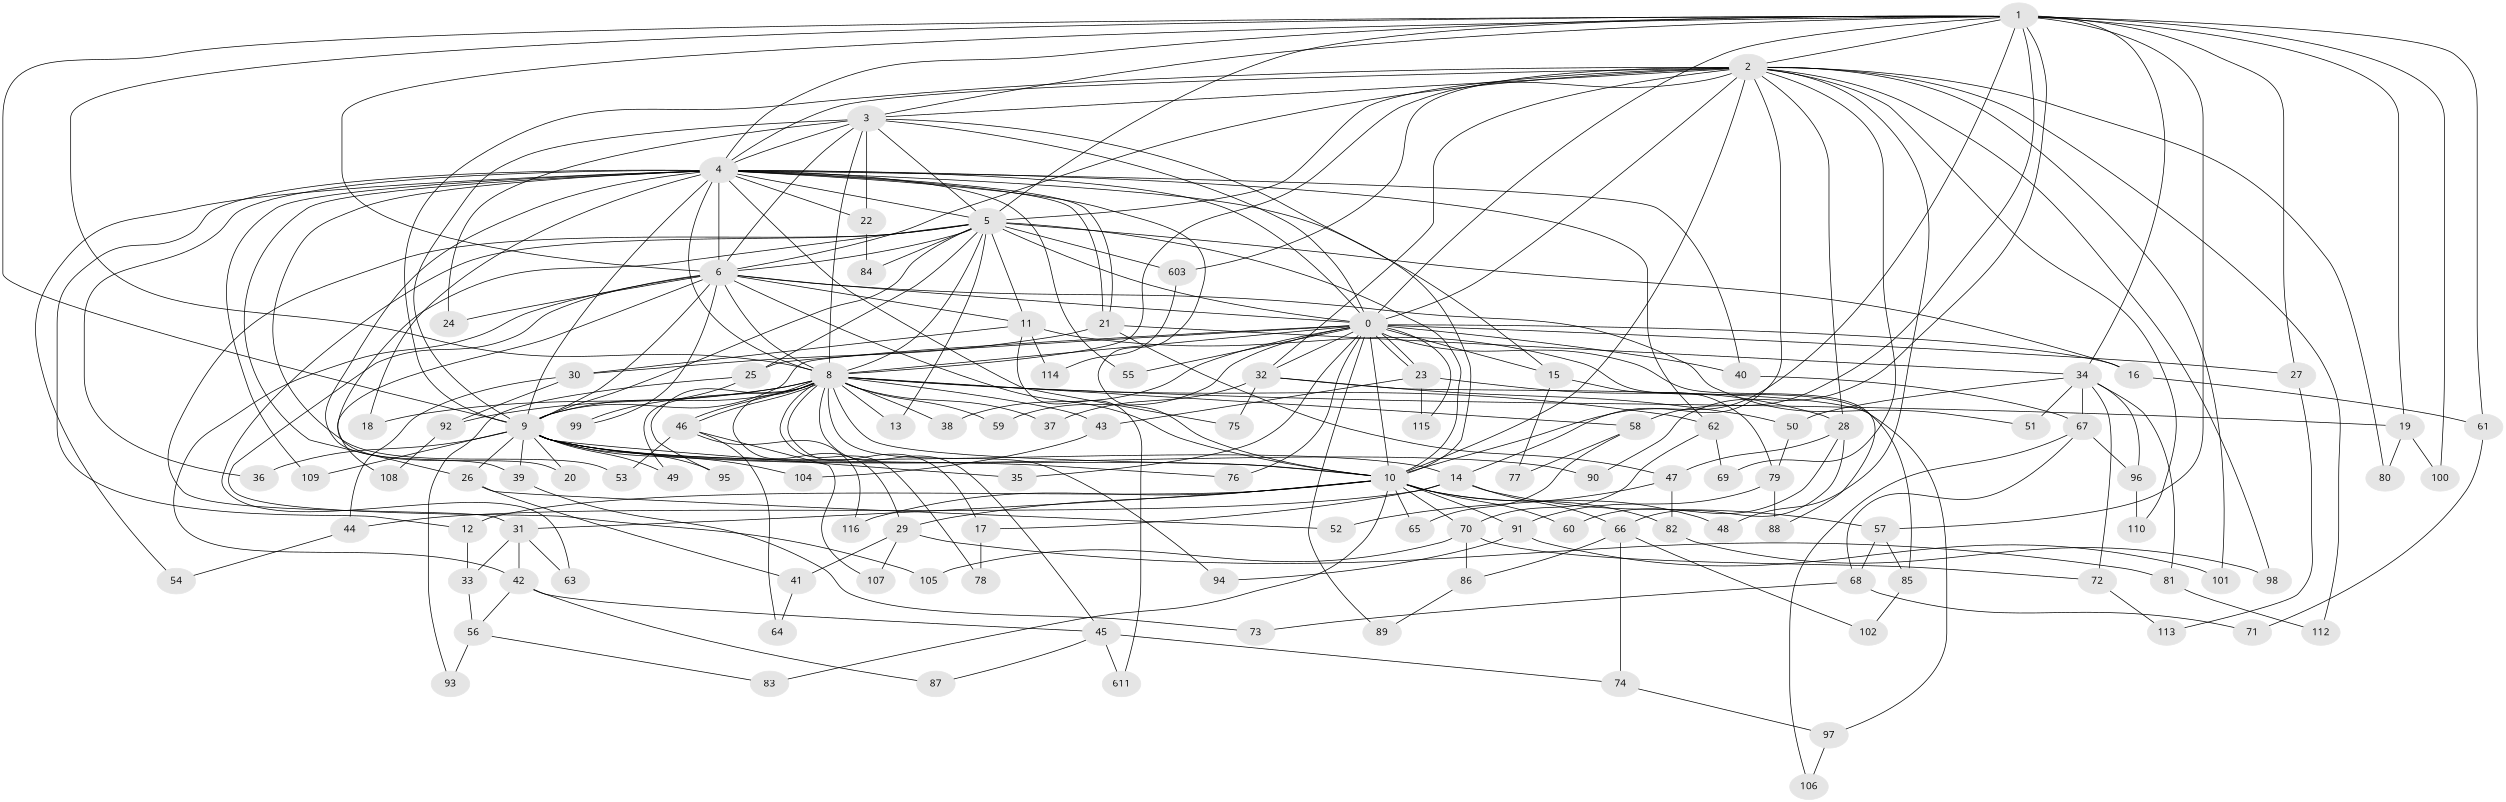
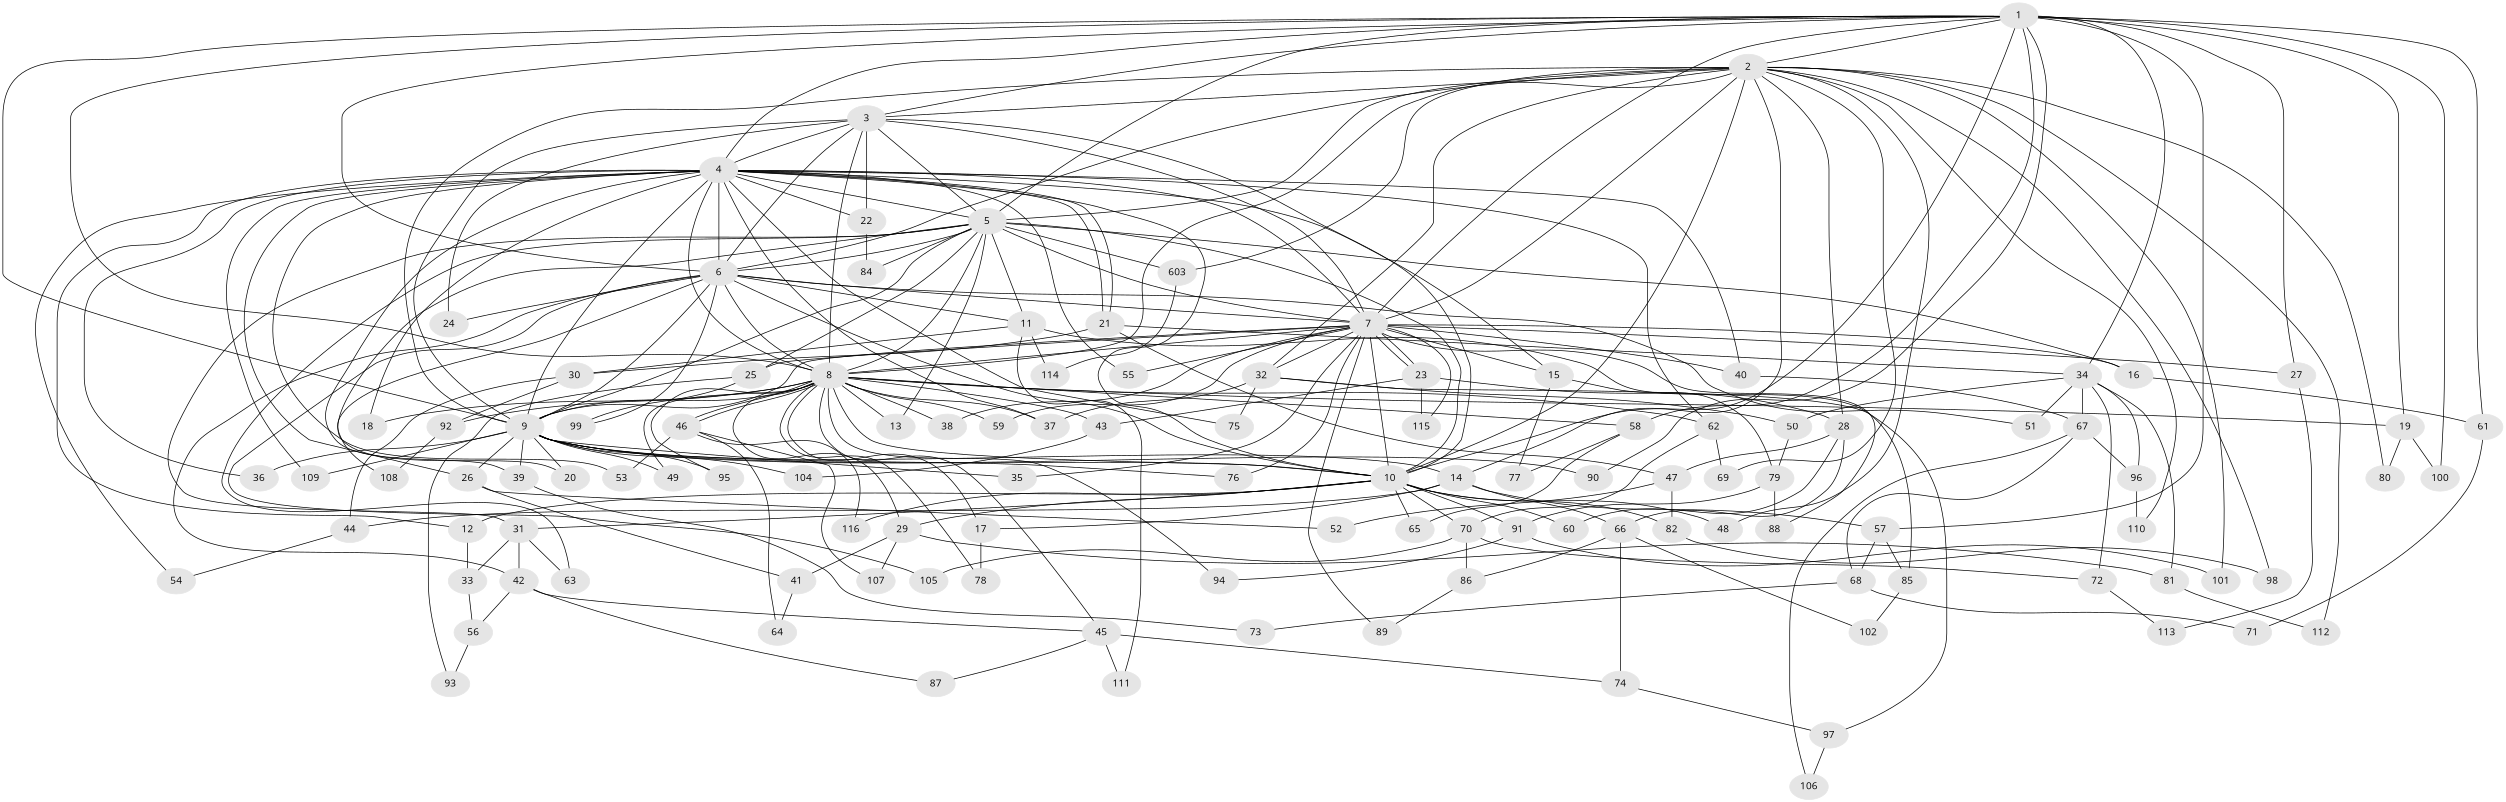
(1249, 80) -> (850, 338)
(1369, 324) -> (1369, 324)
(770, 684) -> none
(1122, 684) -> (1122, 684)
